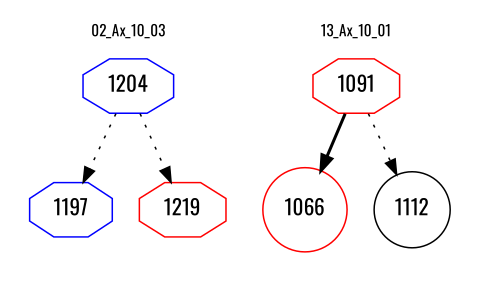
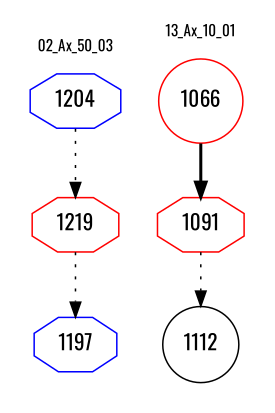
(128, 32) -> (75, 47)
(336, 135) -> (201, 163)
(103, 141) -> (75, 277)
